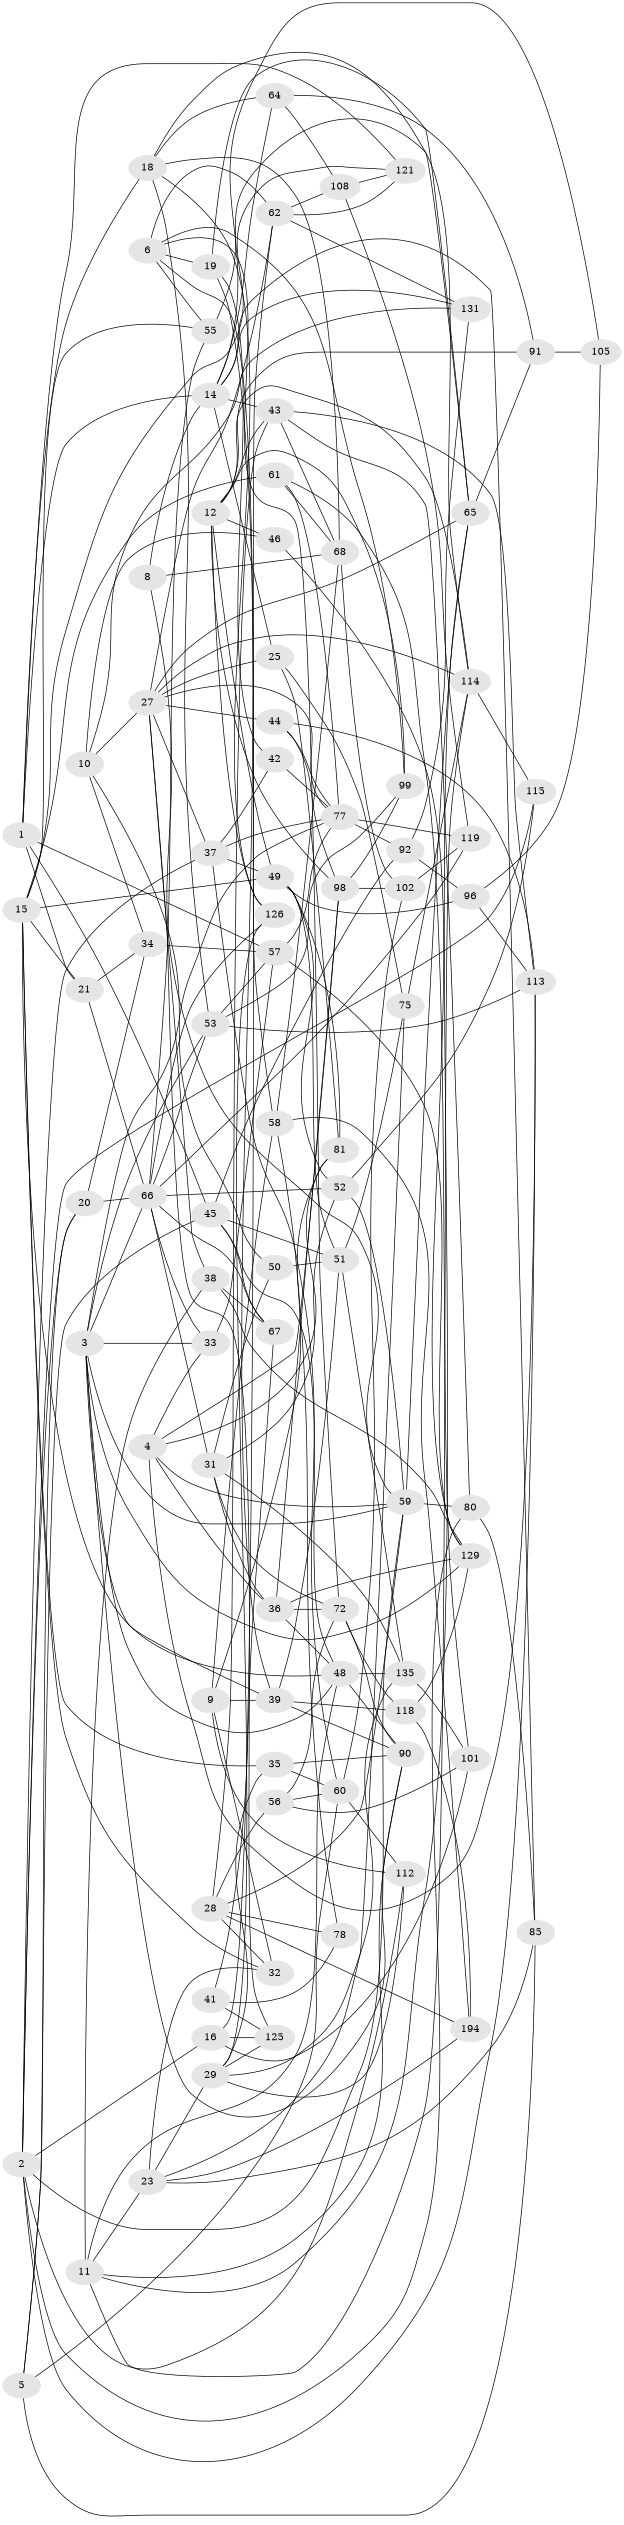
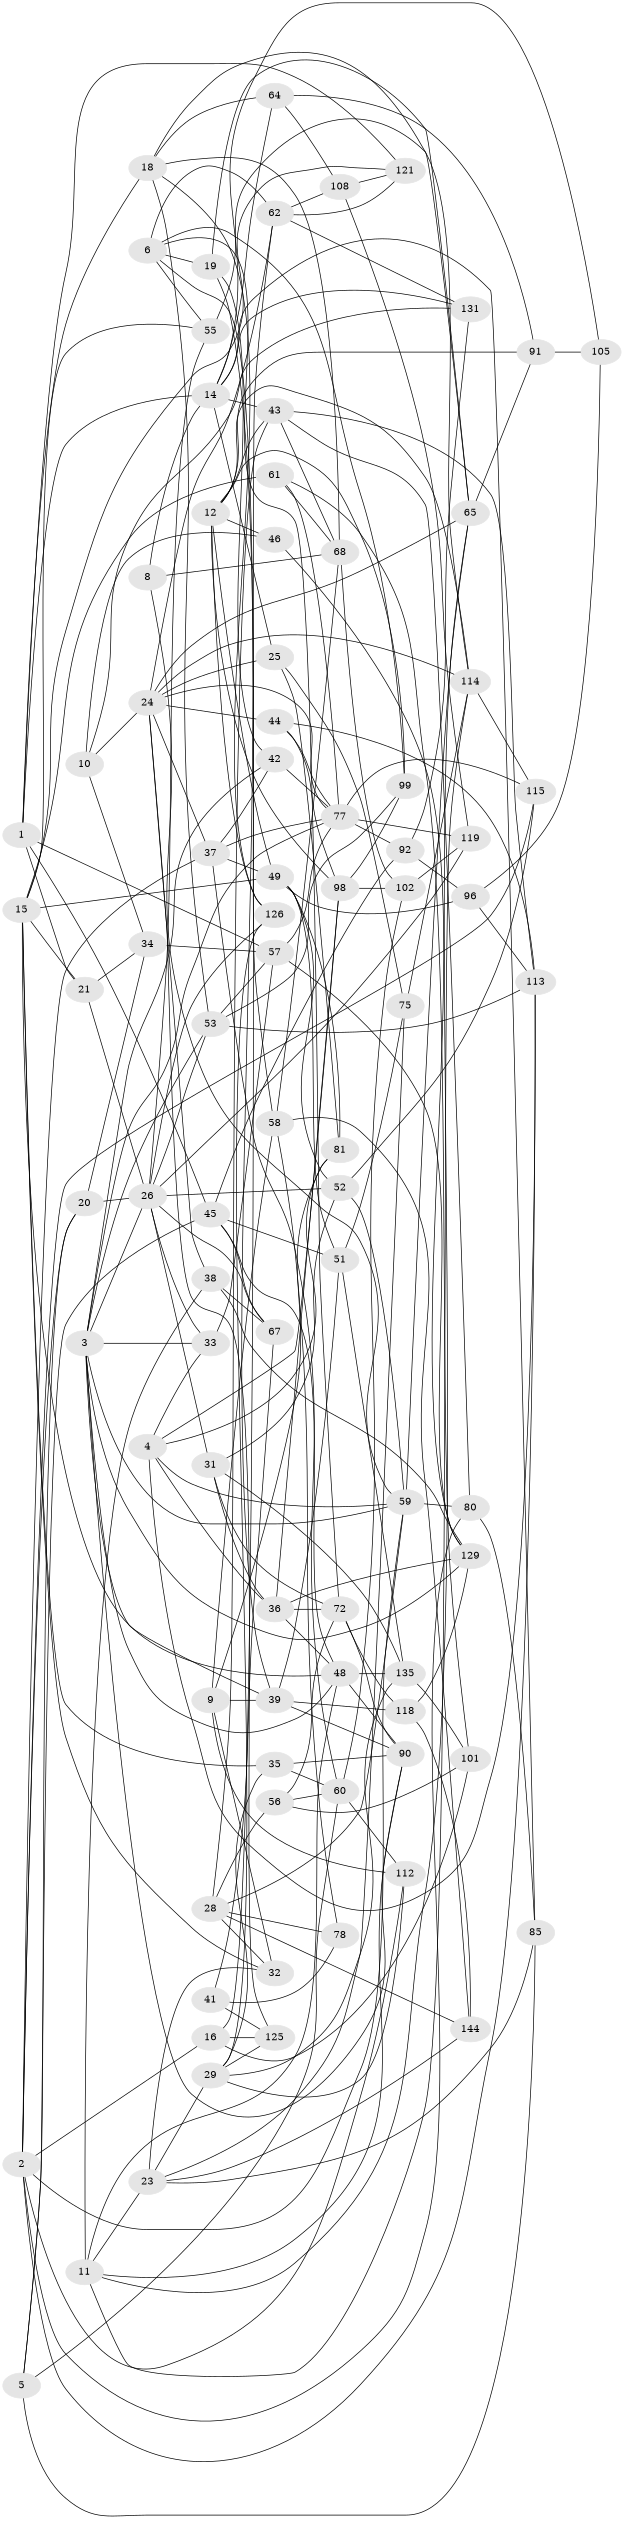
(148, 703) -> (148, 703)
none -> (398, 763)
none -> (140, 1032)
(148, 1196) -> (148, 1196)
(275, 1268) -> none
(471, 2029) -> (471, 2029)
